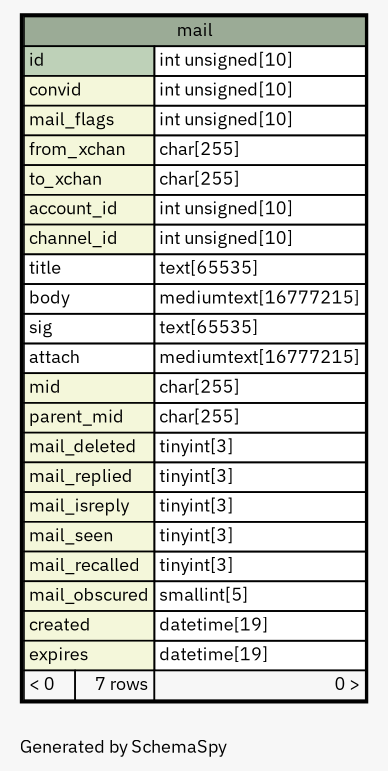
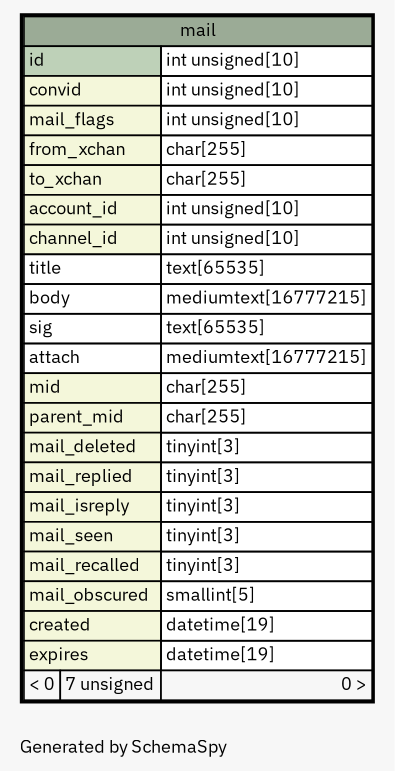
(122, 685) -> (111, 685)
